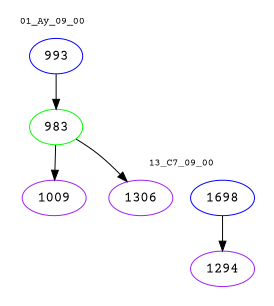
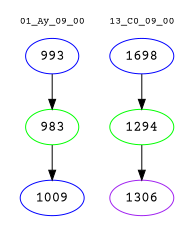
(108, 163) -> (142, 158)
(182, 163) -> (142, 21)
(54, 198) -> (52, 198)
(223, 269) -> (142, 127)
